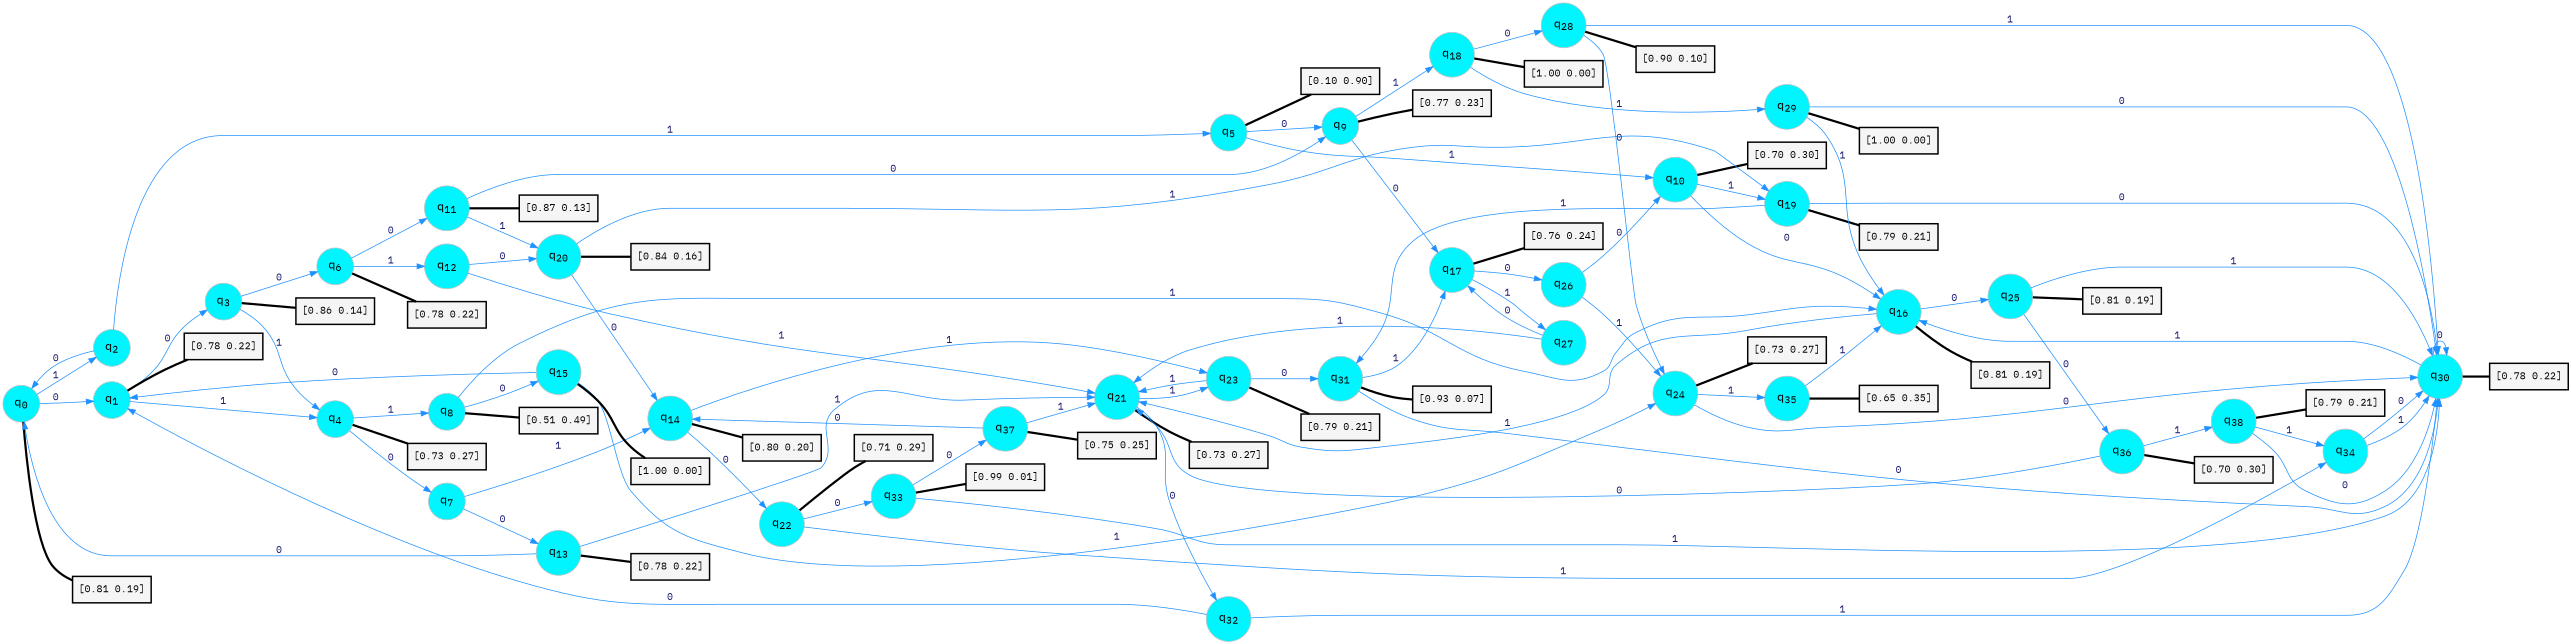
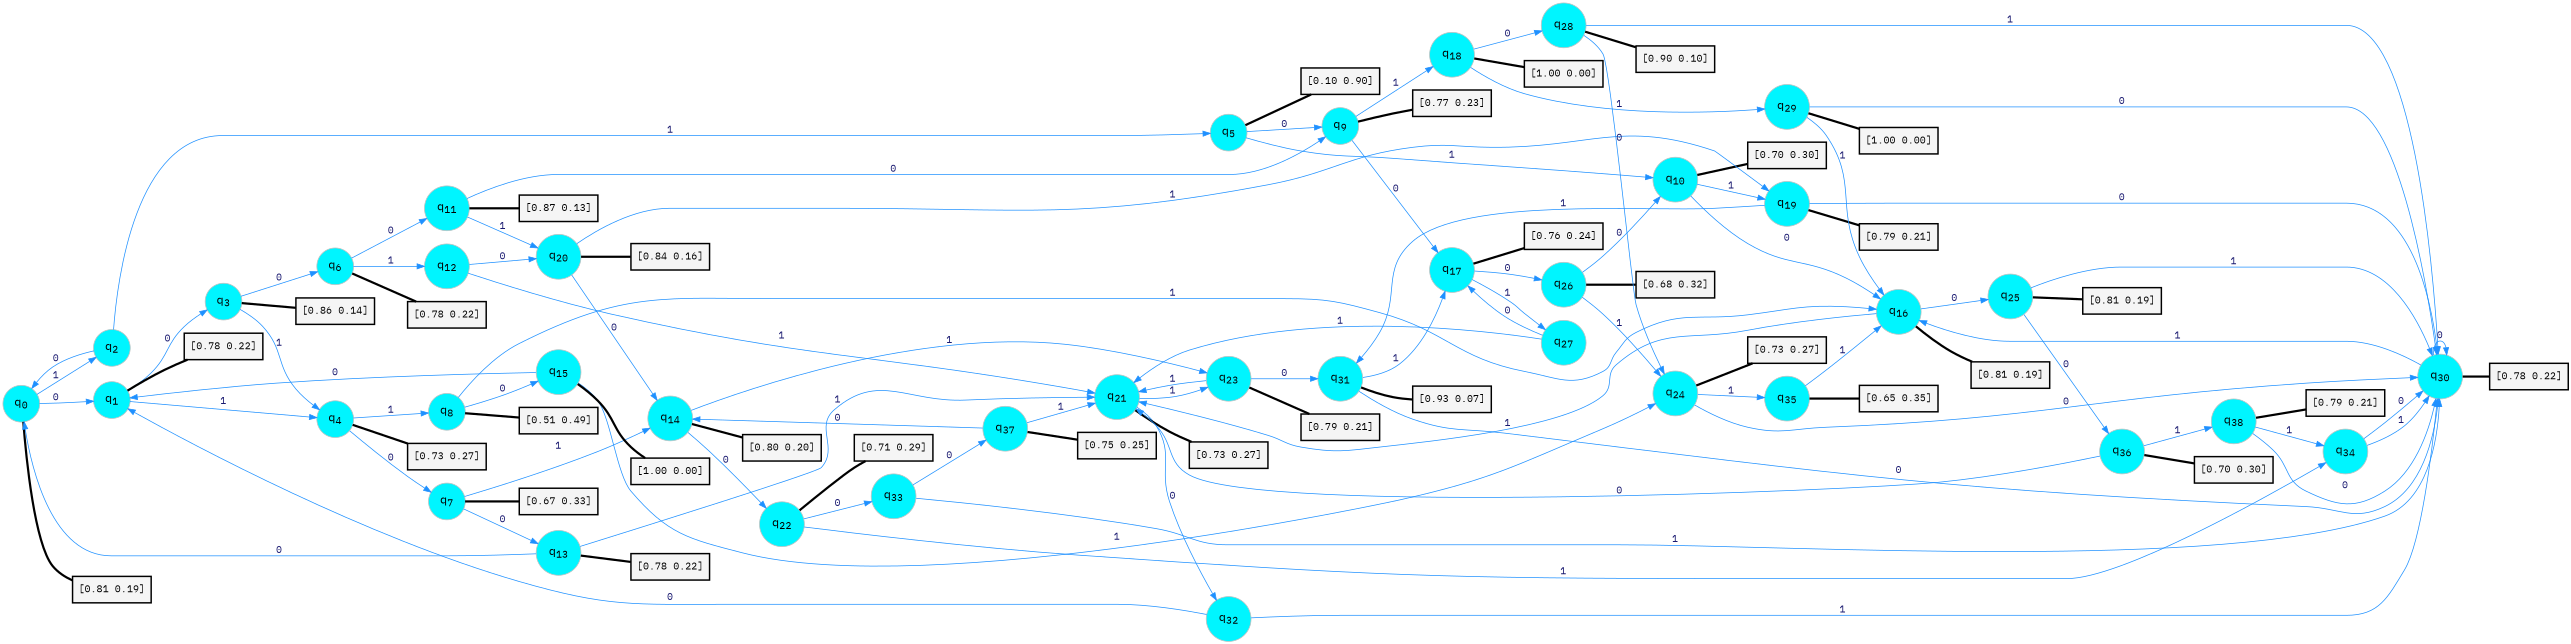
none -> (1675, 285)
(1005, 477) -> none
none -> (559, 501)
